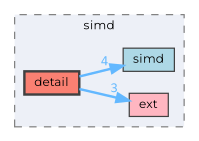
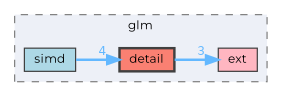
(99, 26) -> (141, 26)
(95, 73) -> (92, 60)
